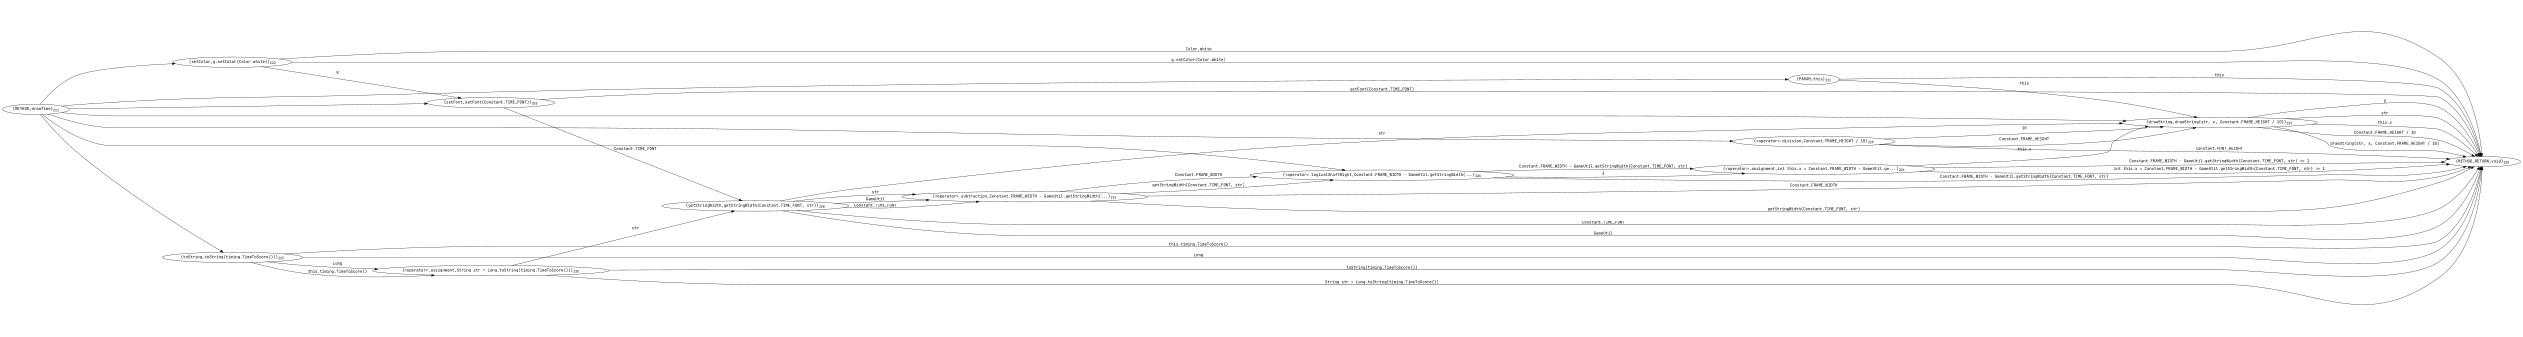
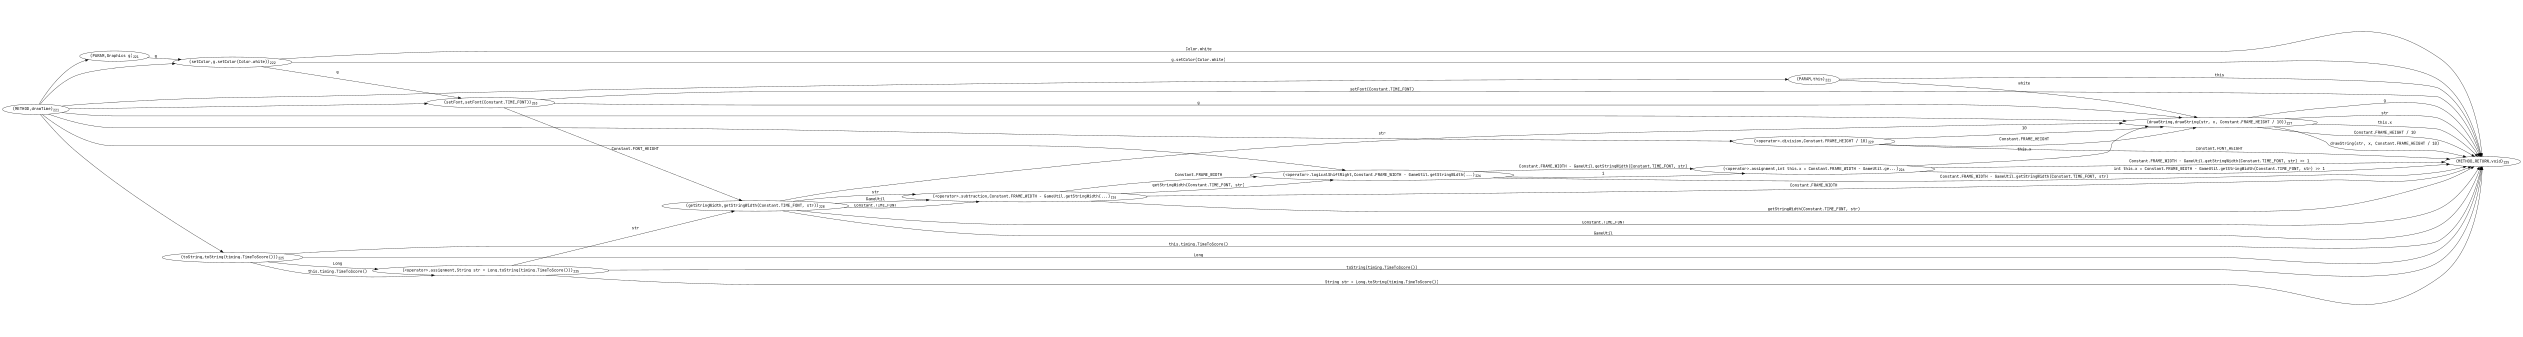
none -> (115, 56)
(2024, 83) -> (2024, 83)
none -> (1367, 105)
(635, 149) -> (635, 149)
